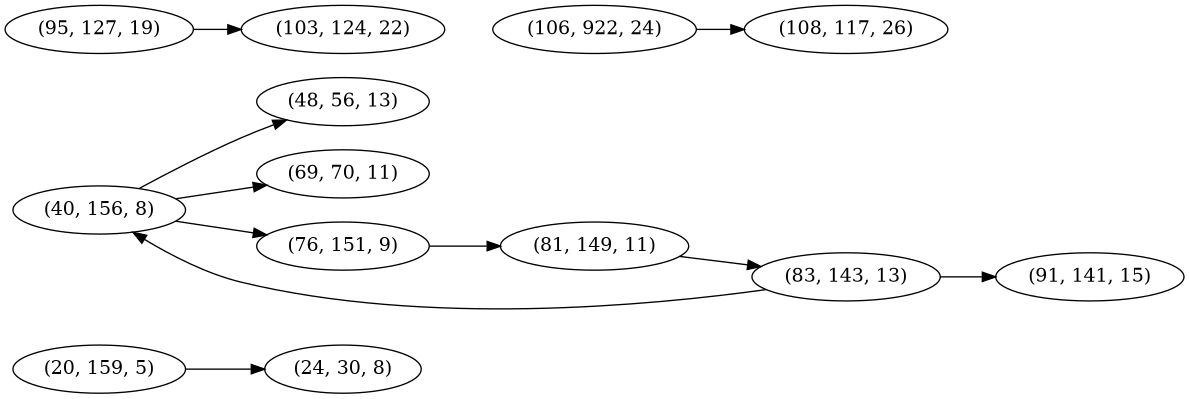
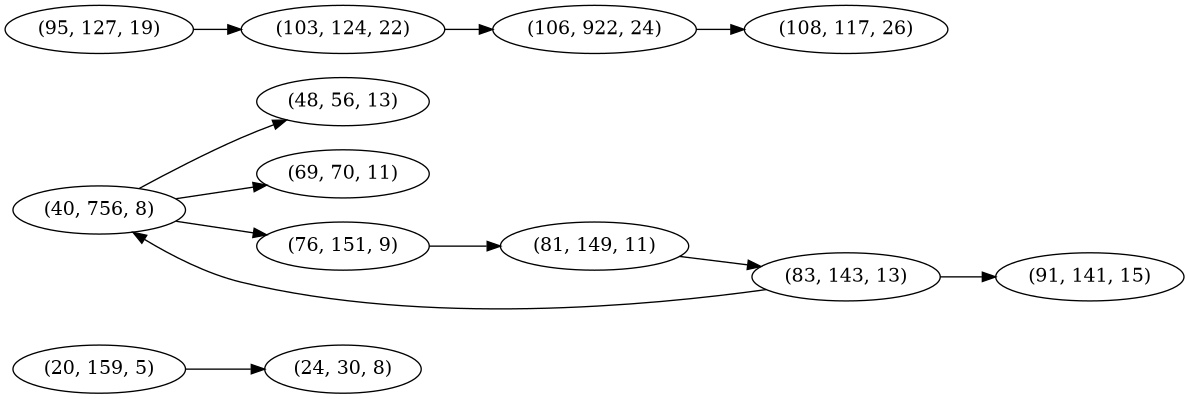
none -> (462, 29)
(99, 210) -> (99, 210)
